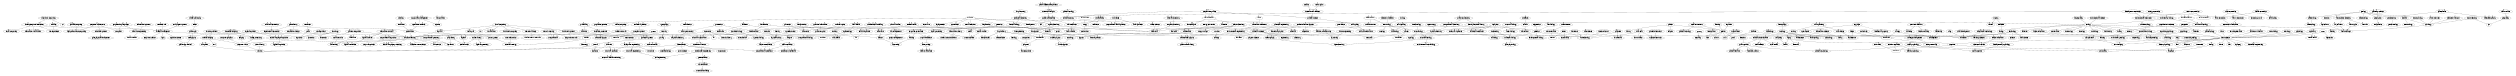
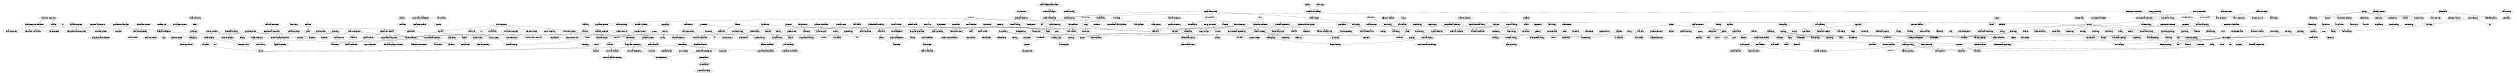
(1048, 31) -> (1048, 31)
